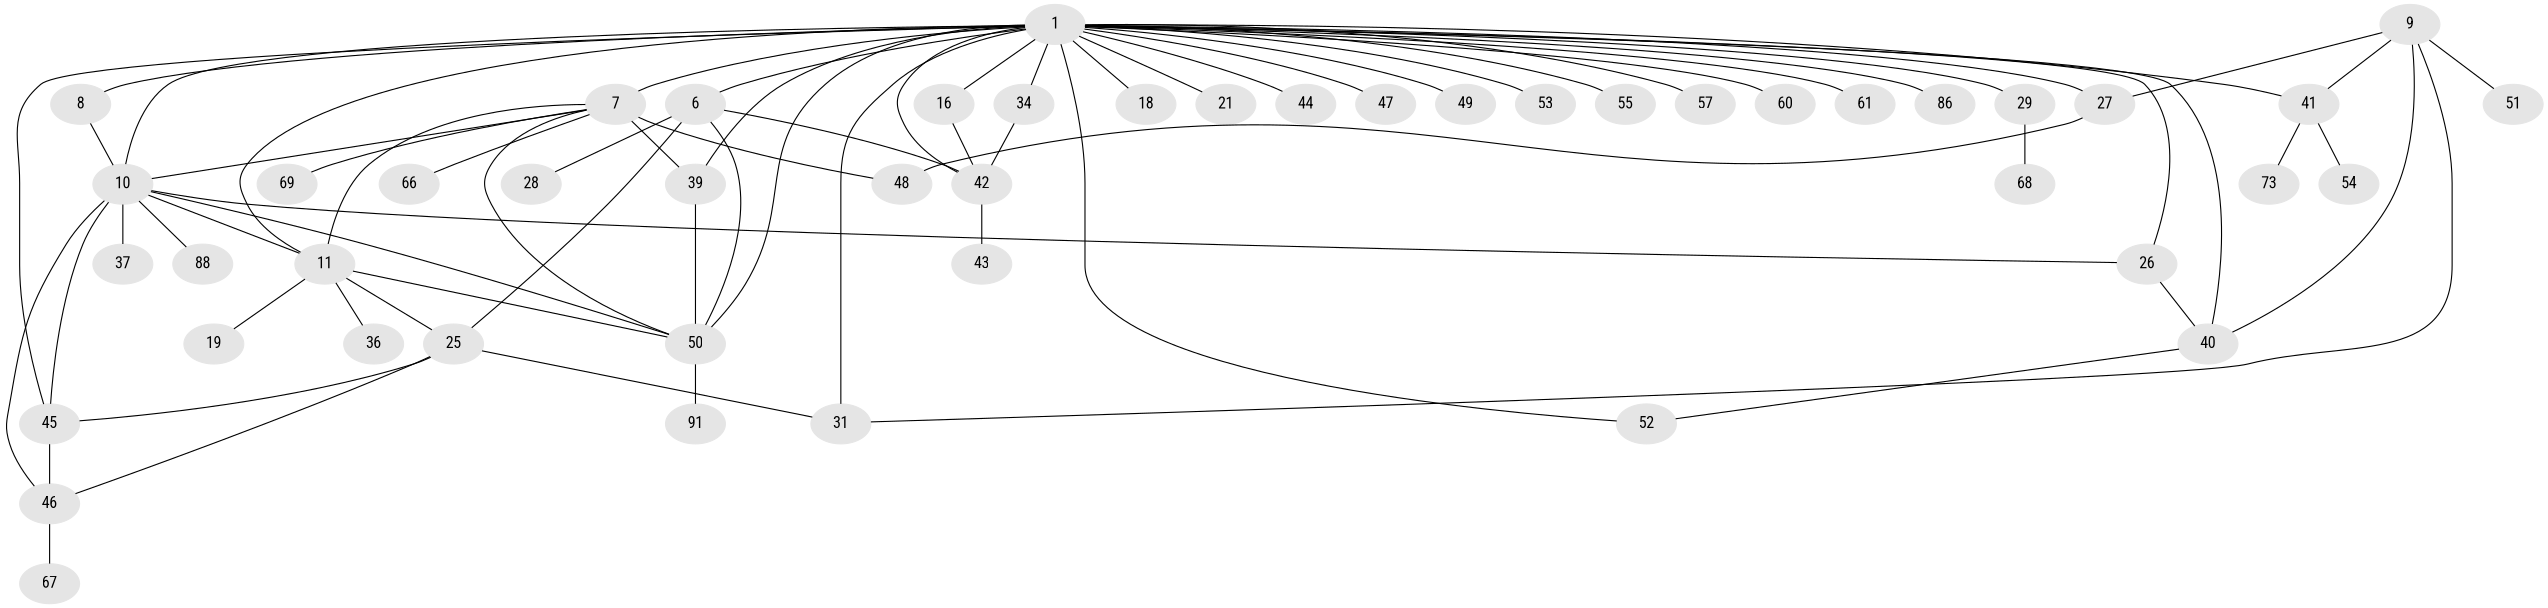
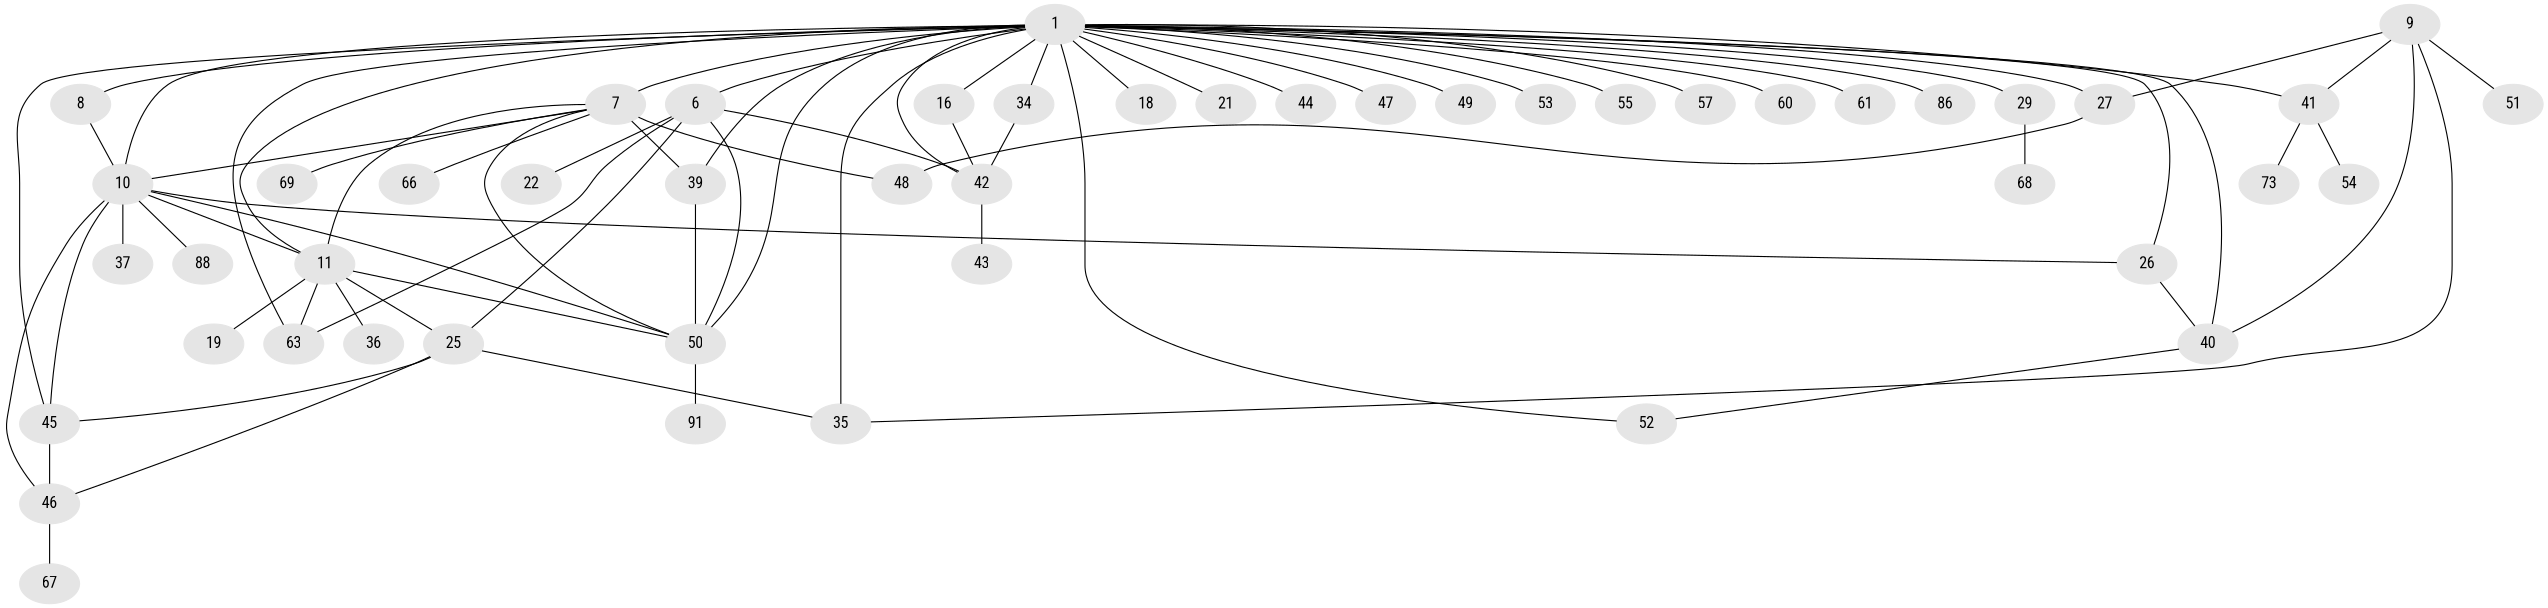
(531, 184) -> (531, 184)
none -> (294, 344)
(841, 424) -> (841, 424)
